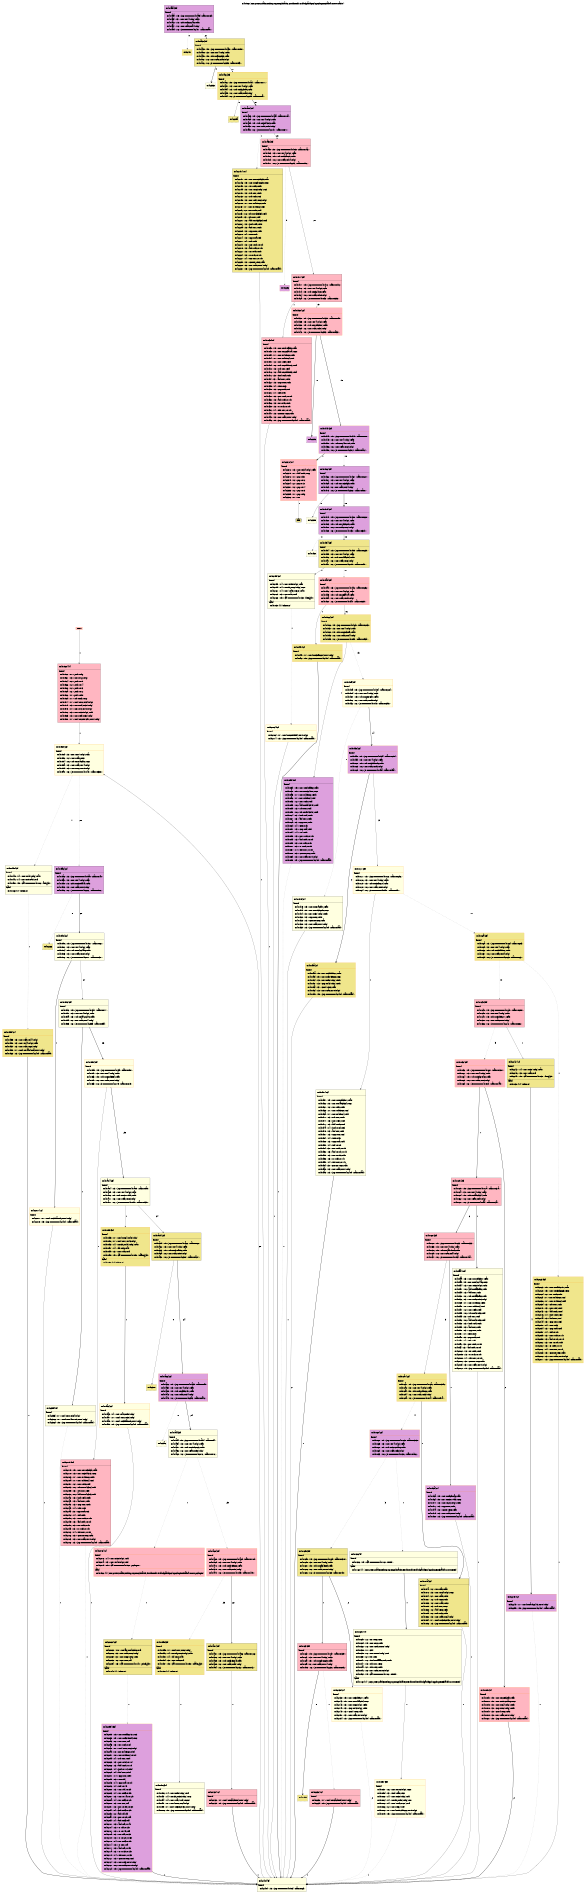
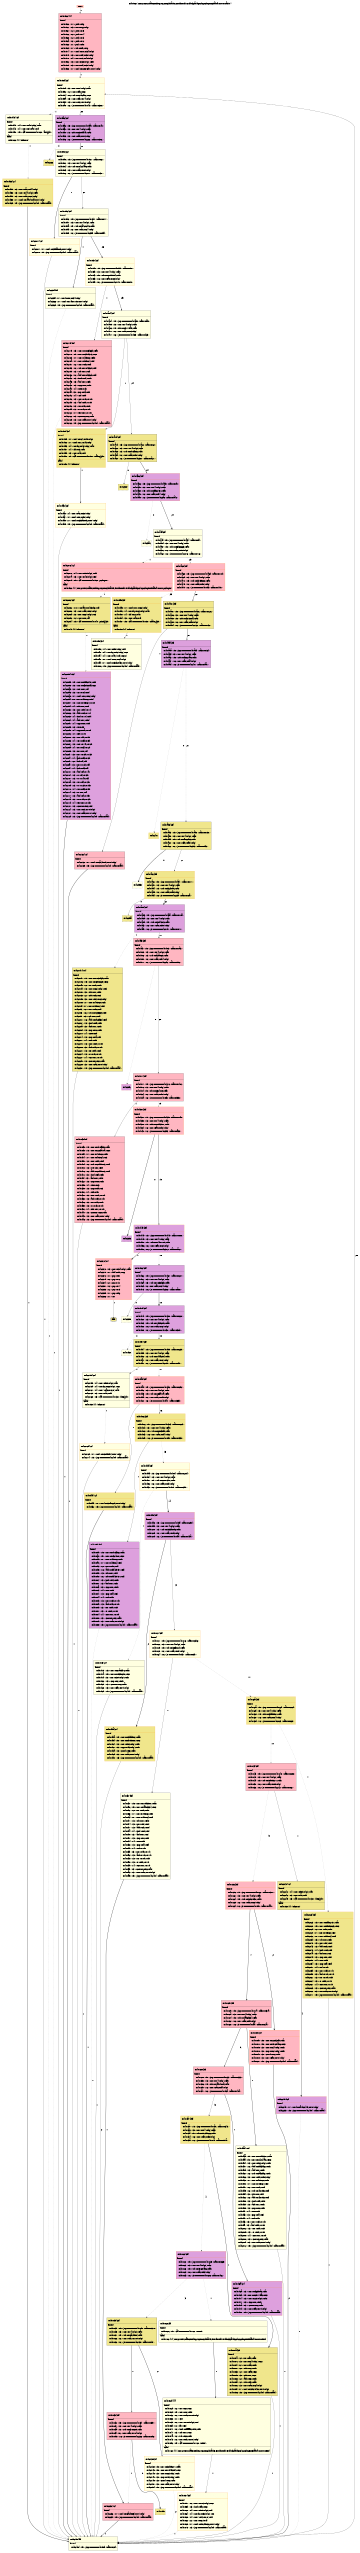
none -> (187, 634)
(296, 1526) -> (105, 2191)
